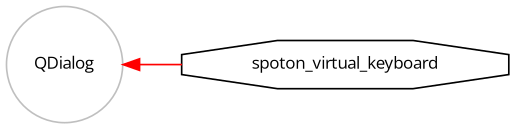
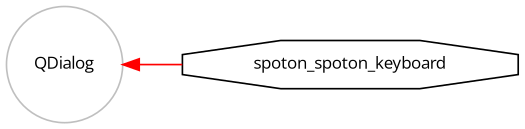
(345, 65) -> (350, 65)
